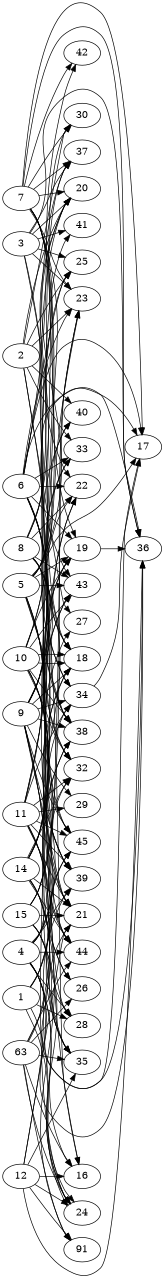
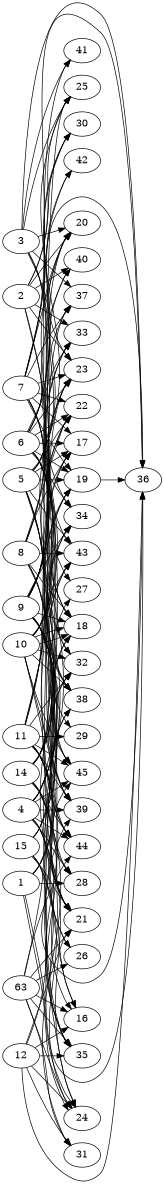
(118, 617) -> (48, 527)
(45, 658) -> none
(82, 1250) -> (82, 1155)
